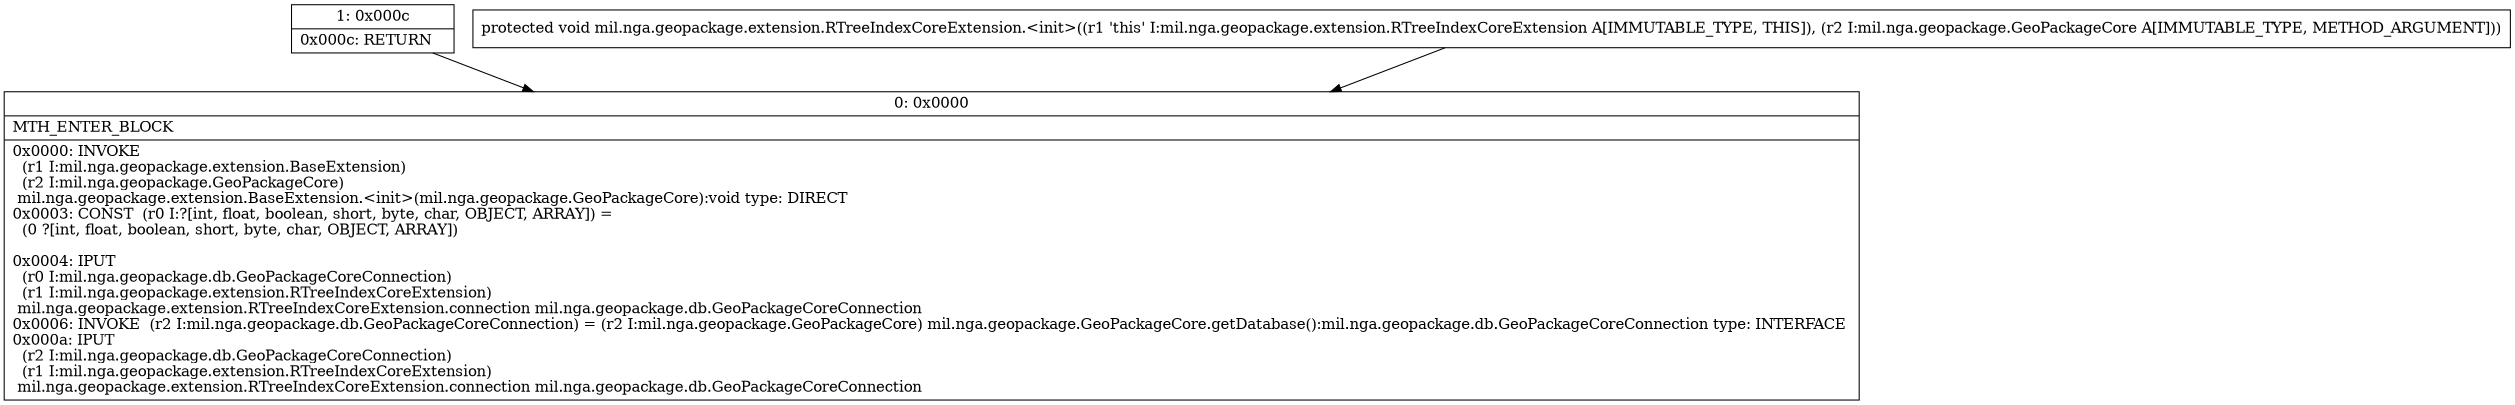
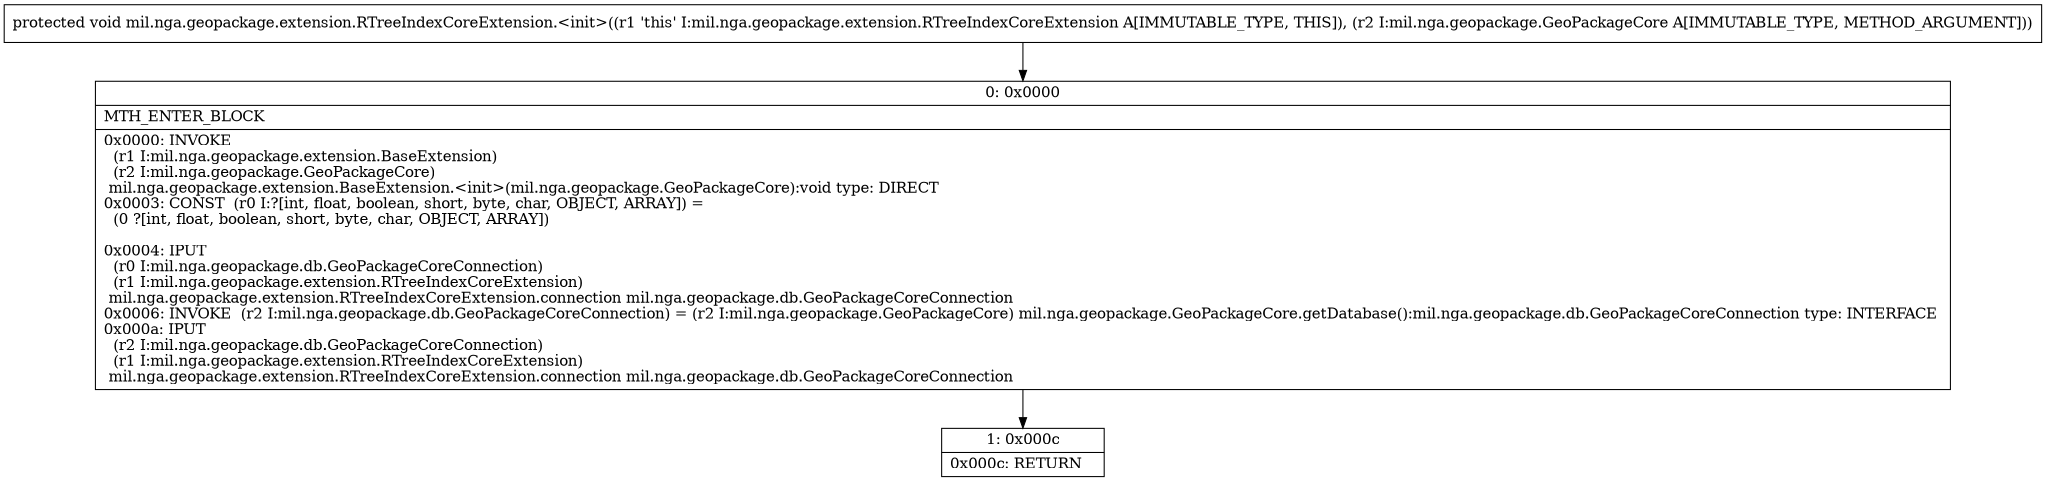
(478, 70) -> (1023, 404)
